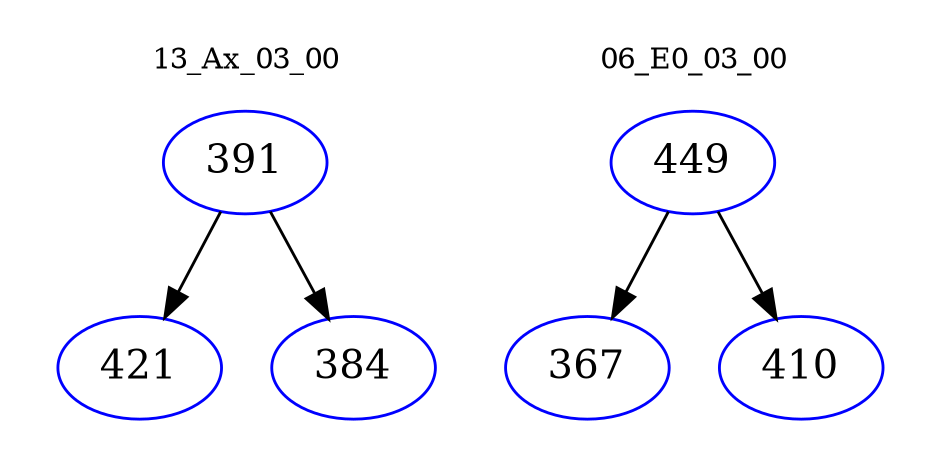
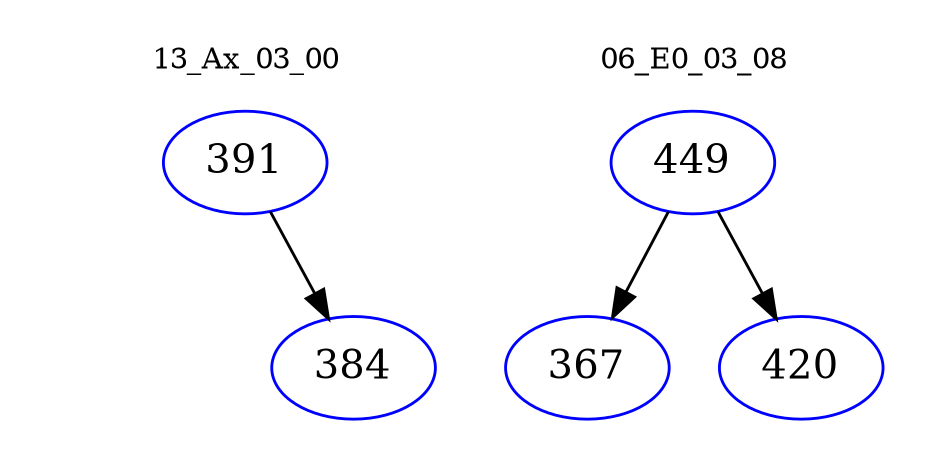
(694, 61) -> (694, 61)
(140, 368) -> none
(801, 368) -> (801, 368)
